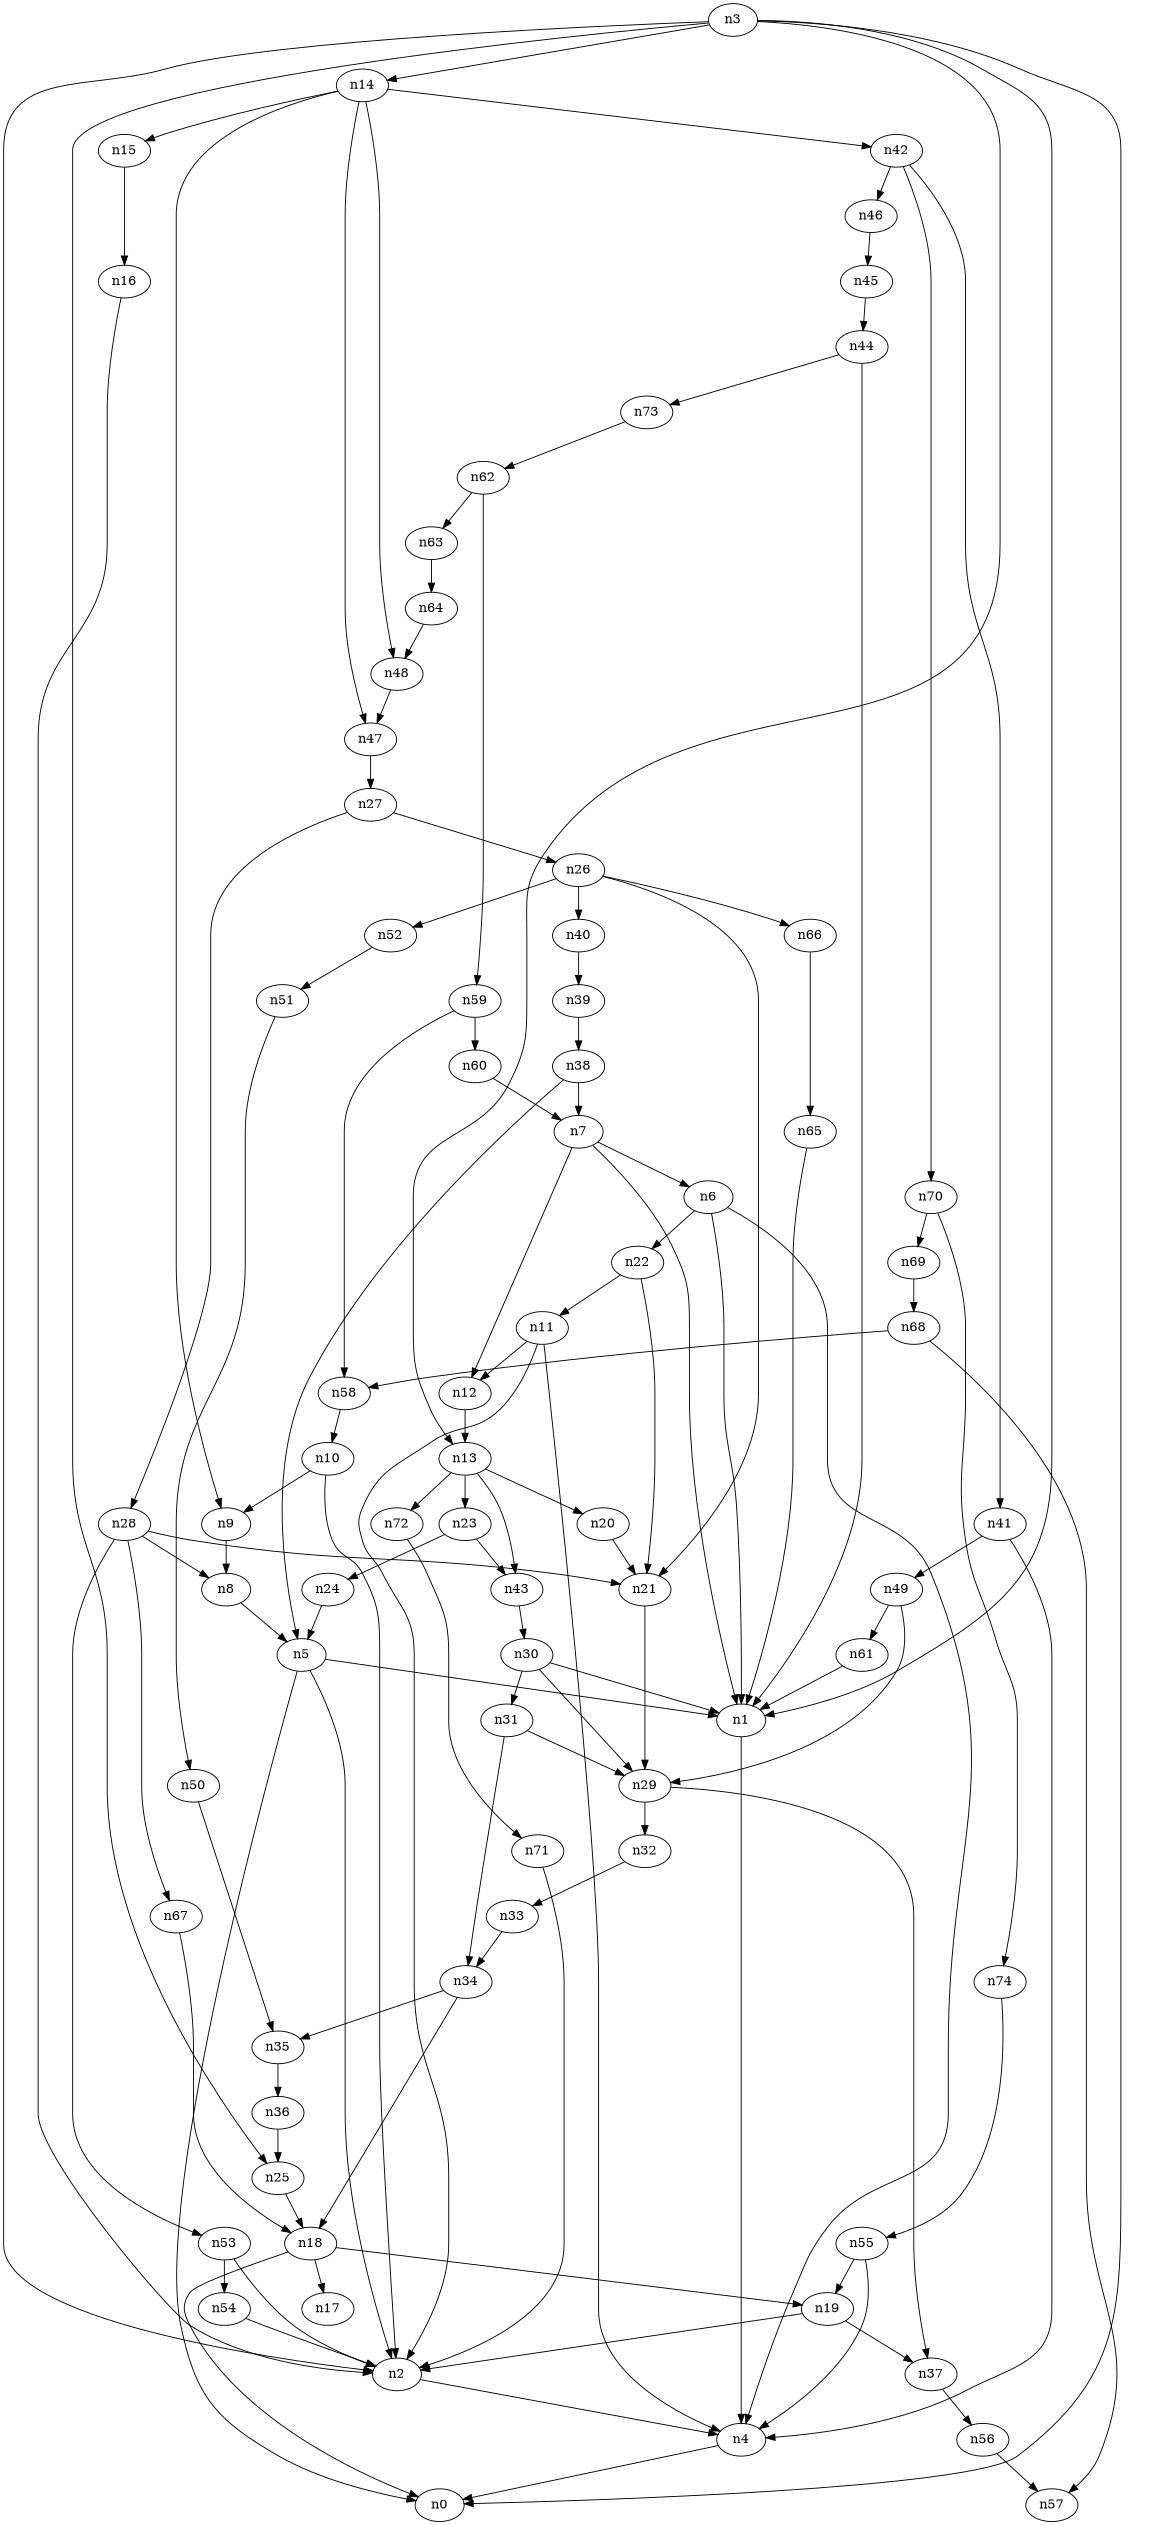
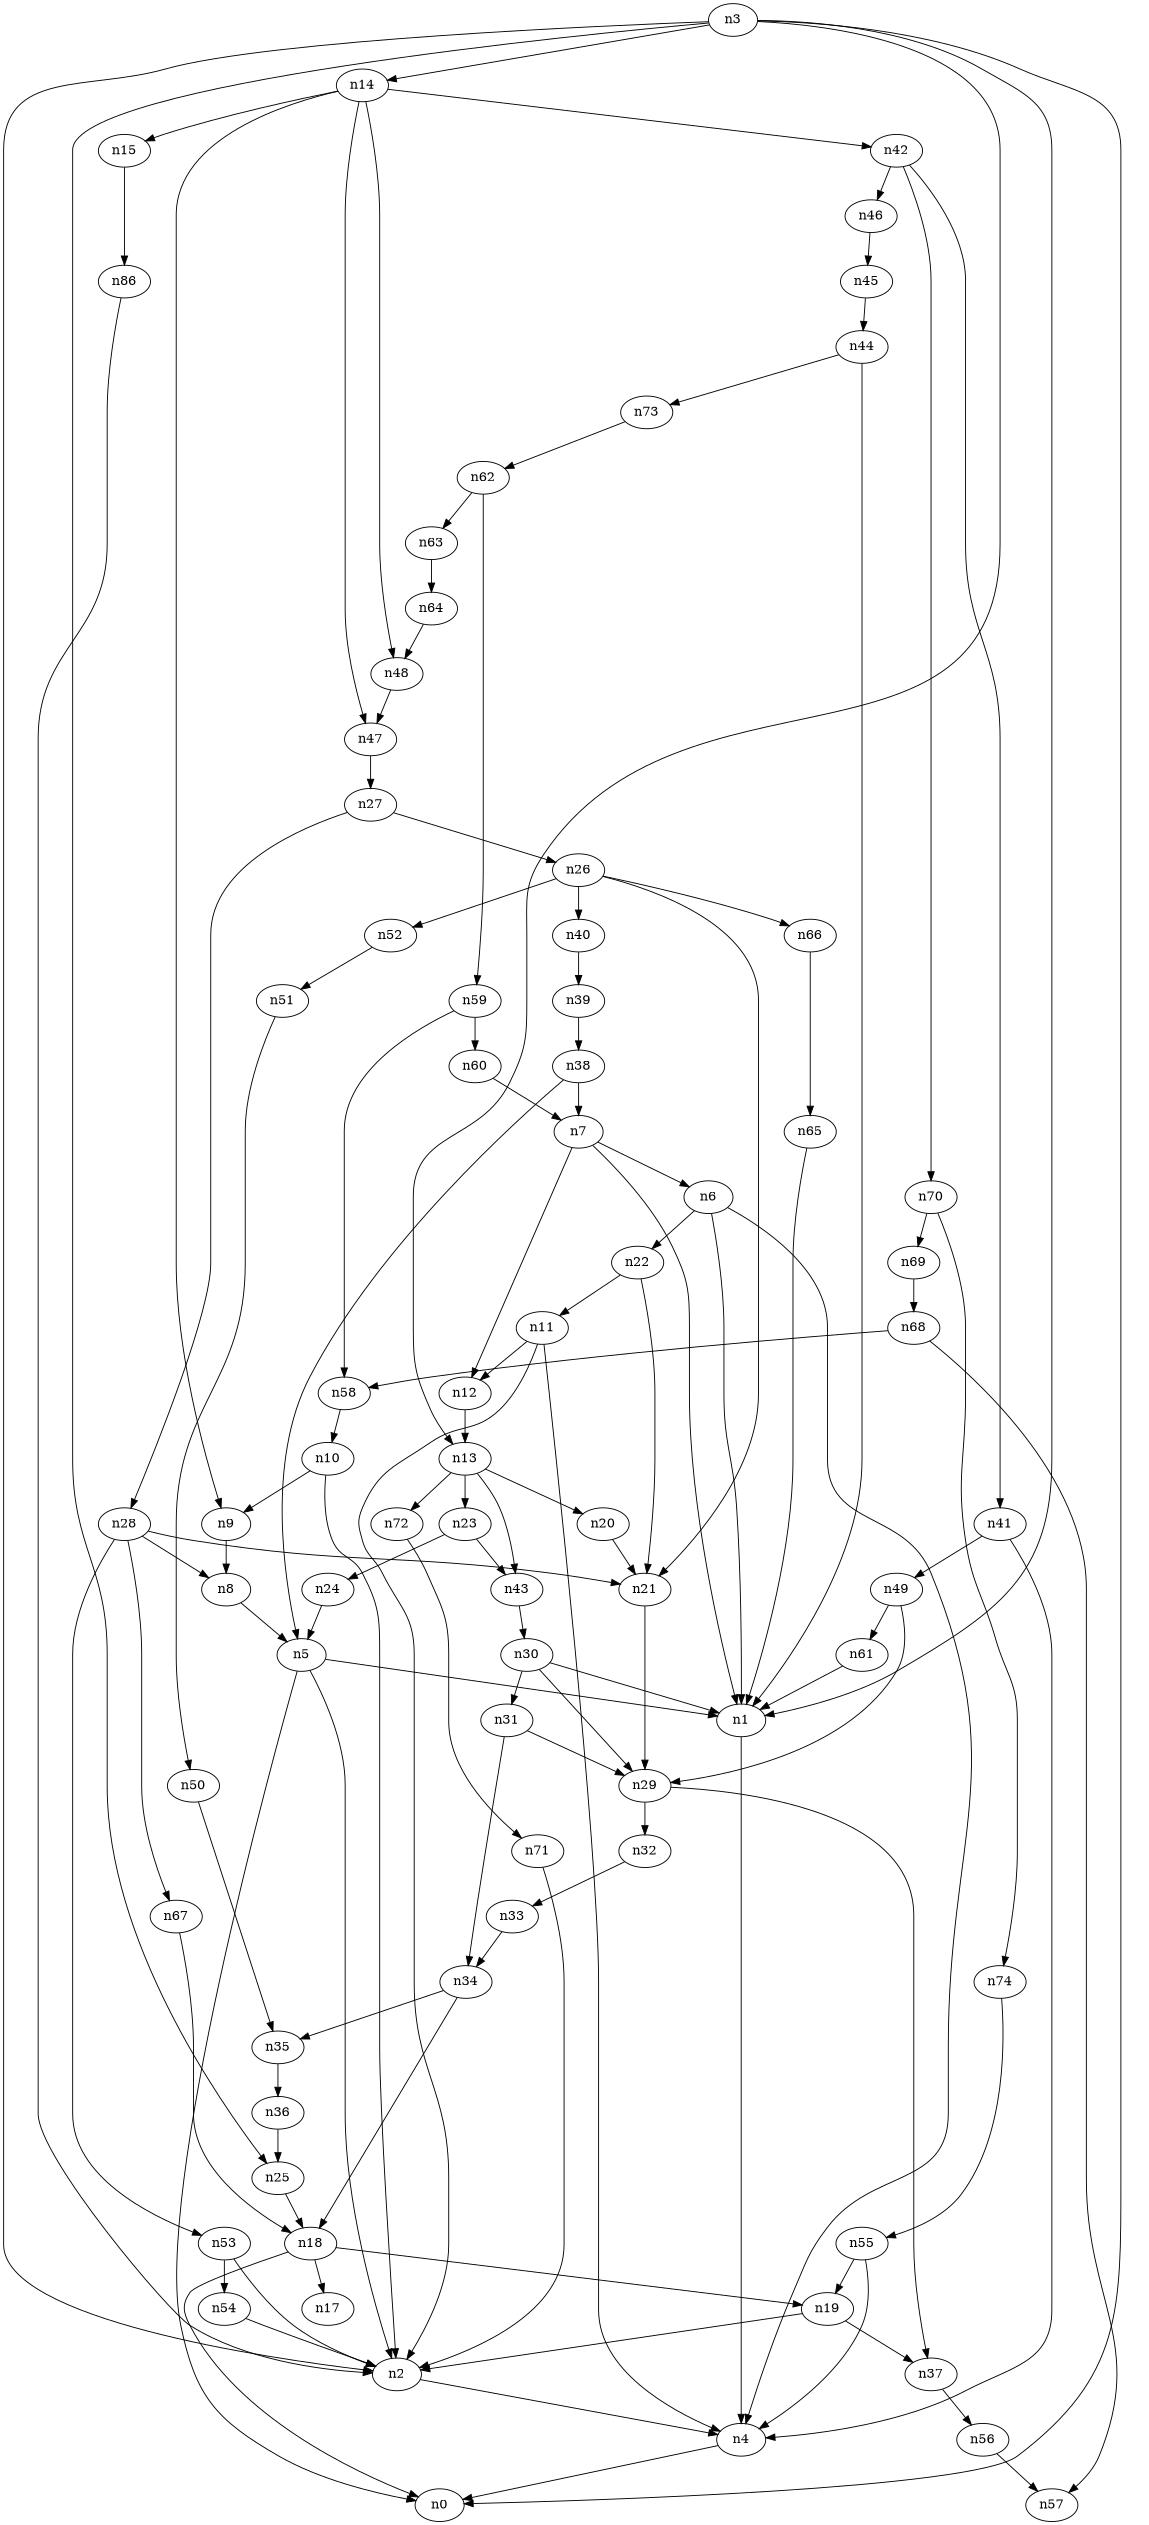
(124, 282) -> (124, 282)
